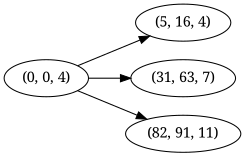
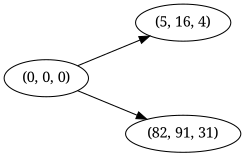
(46, 78) -> (46, 78)
(183, 78) -> none
(183, 134) -> (183, 134)
